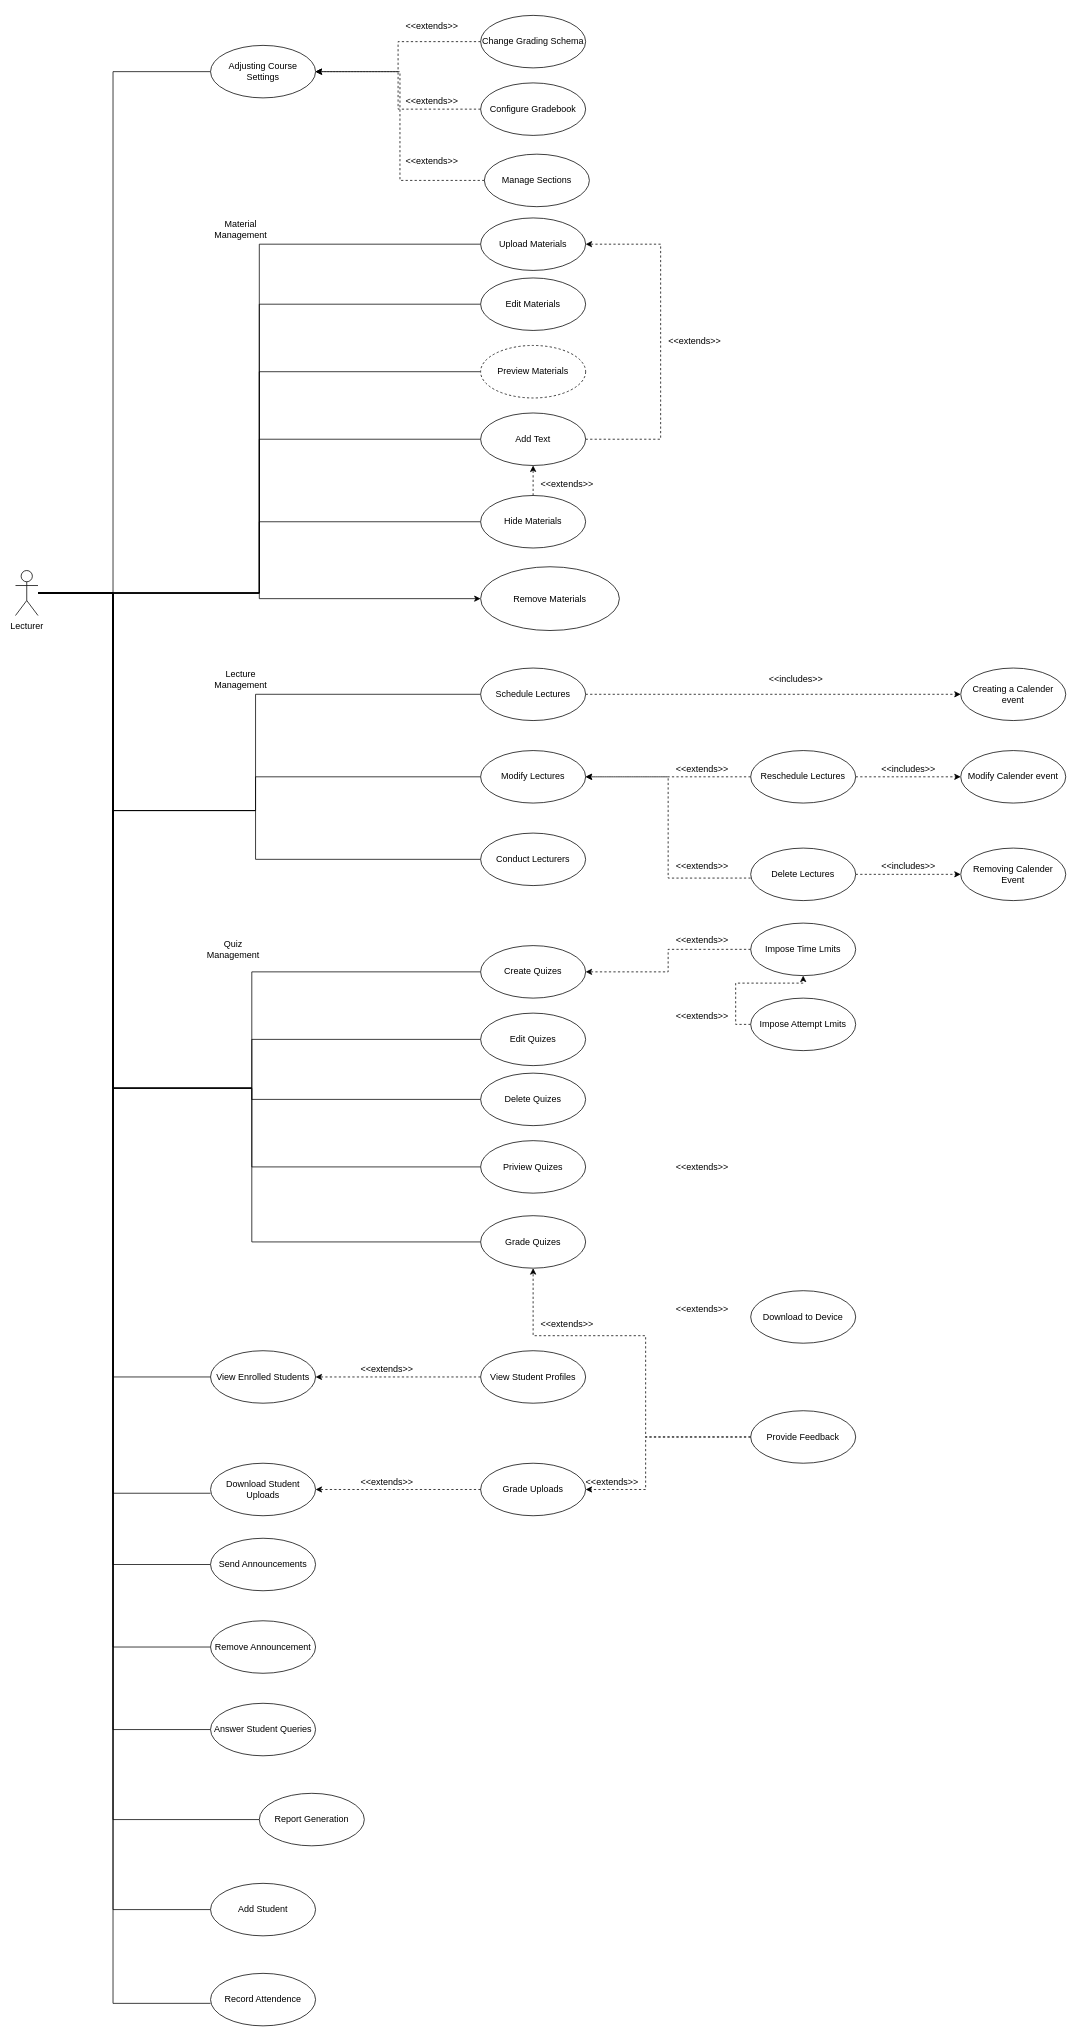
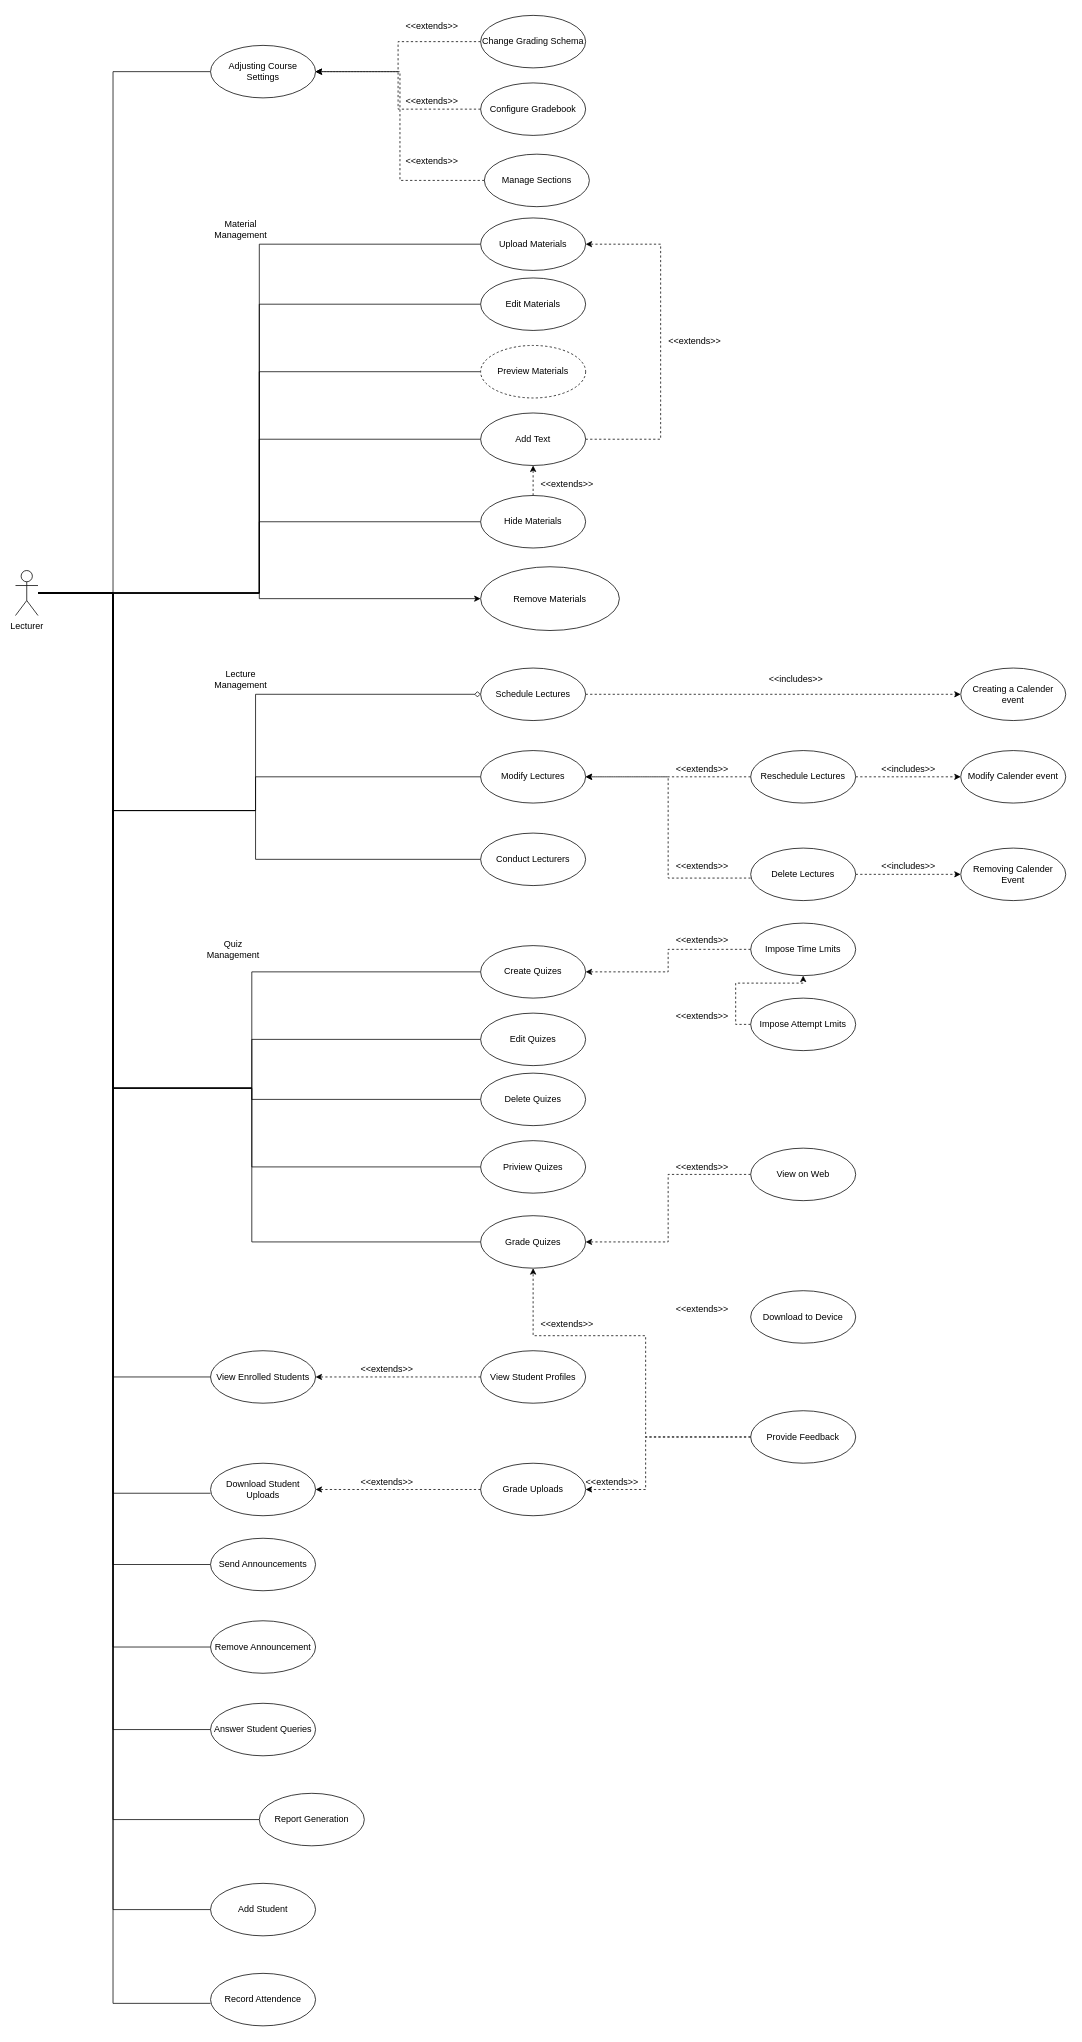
(476, 694) -> (474, 694)
none -> (708, 1174)
none -> (803, 1174)
